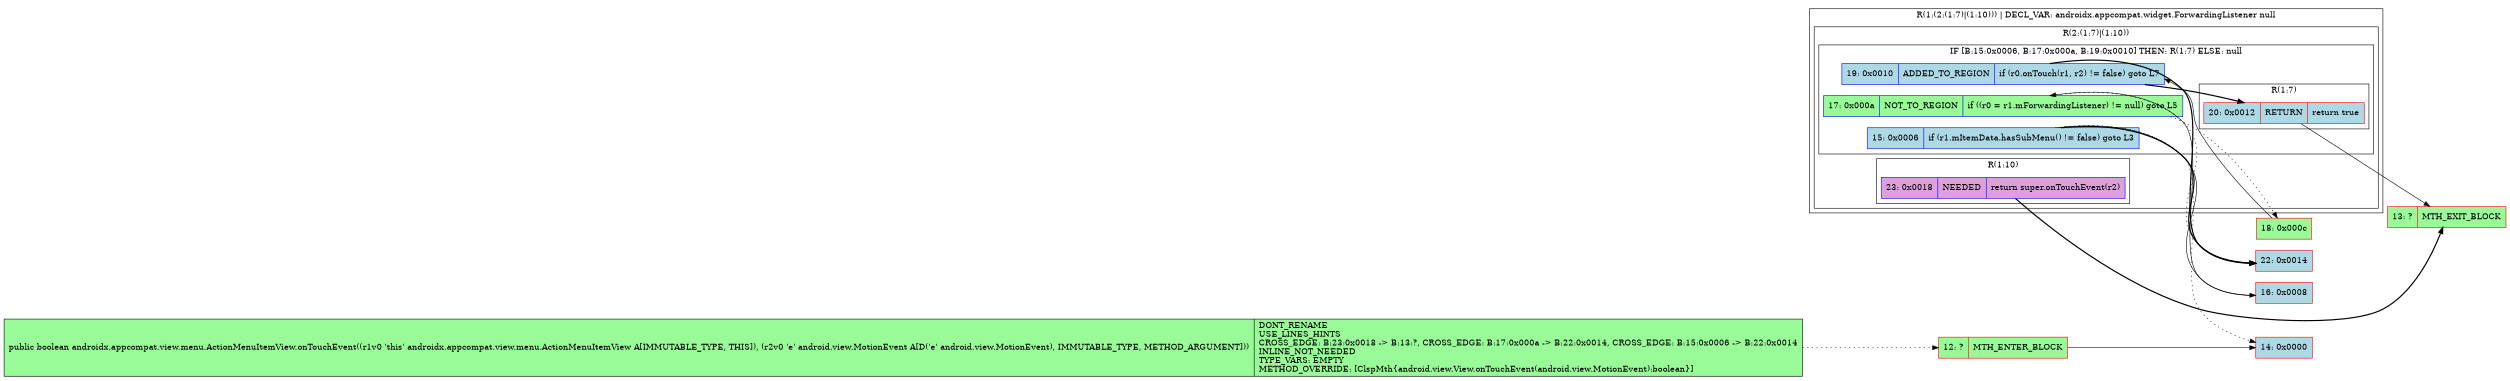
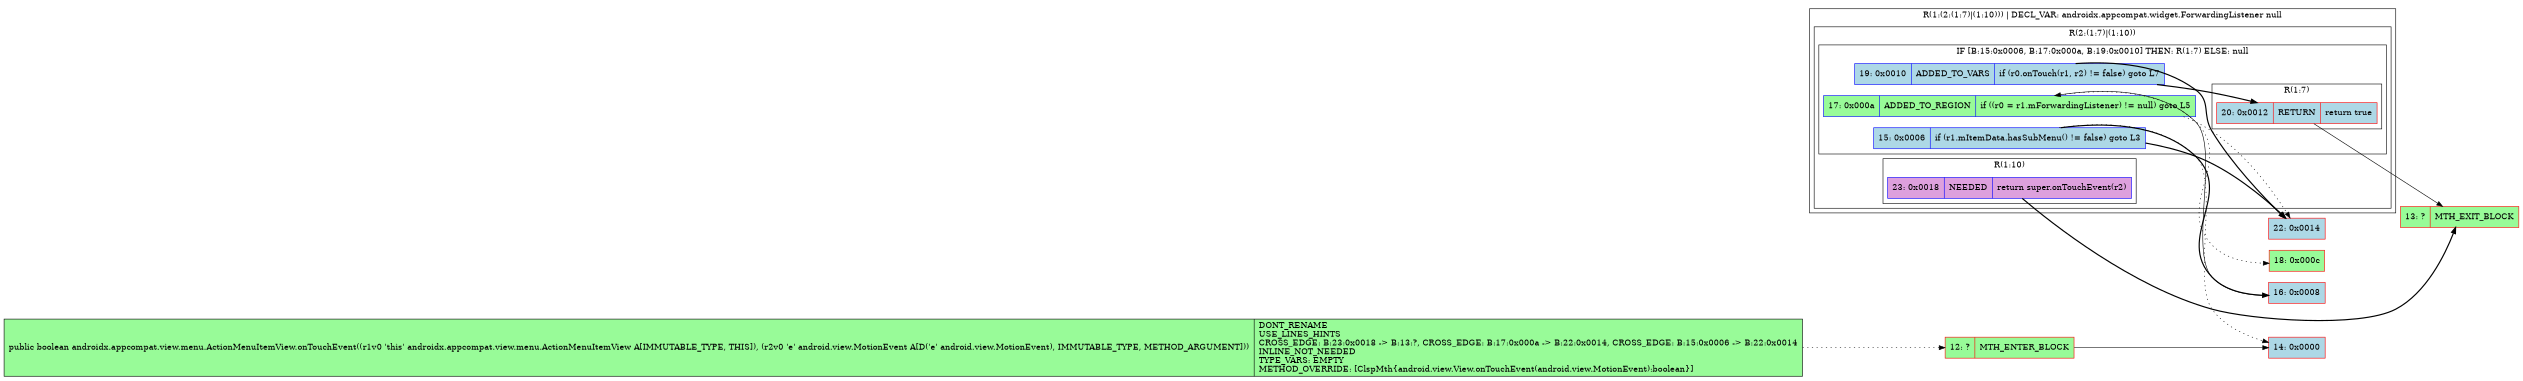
(1947, 74) -> (1953, 74)
(1921, 106) -> (1928, 106)
(2211, 149) -> none
(2187, 248) -> (2199, 246)
